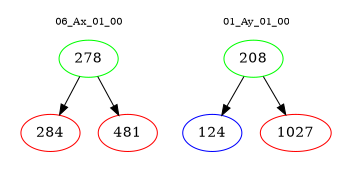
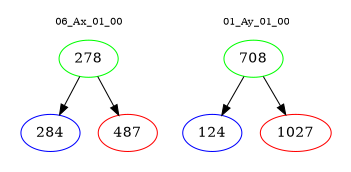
(254, 59) -> (254, 59)
(50, 133) -> (50, 133)
(128, 133) -> (128, 133)
